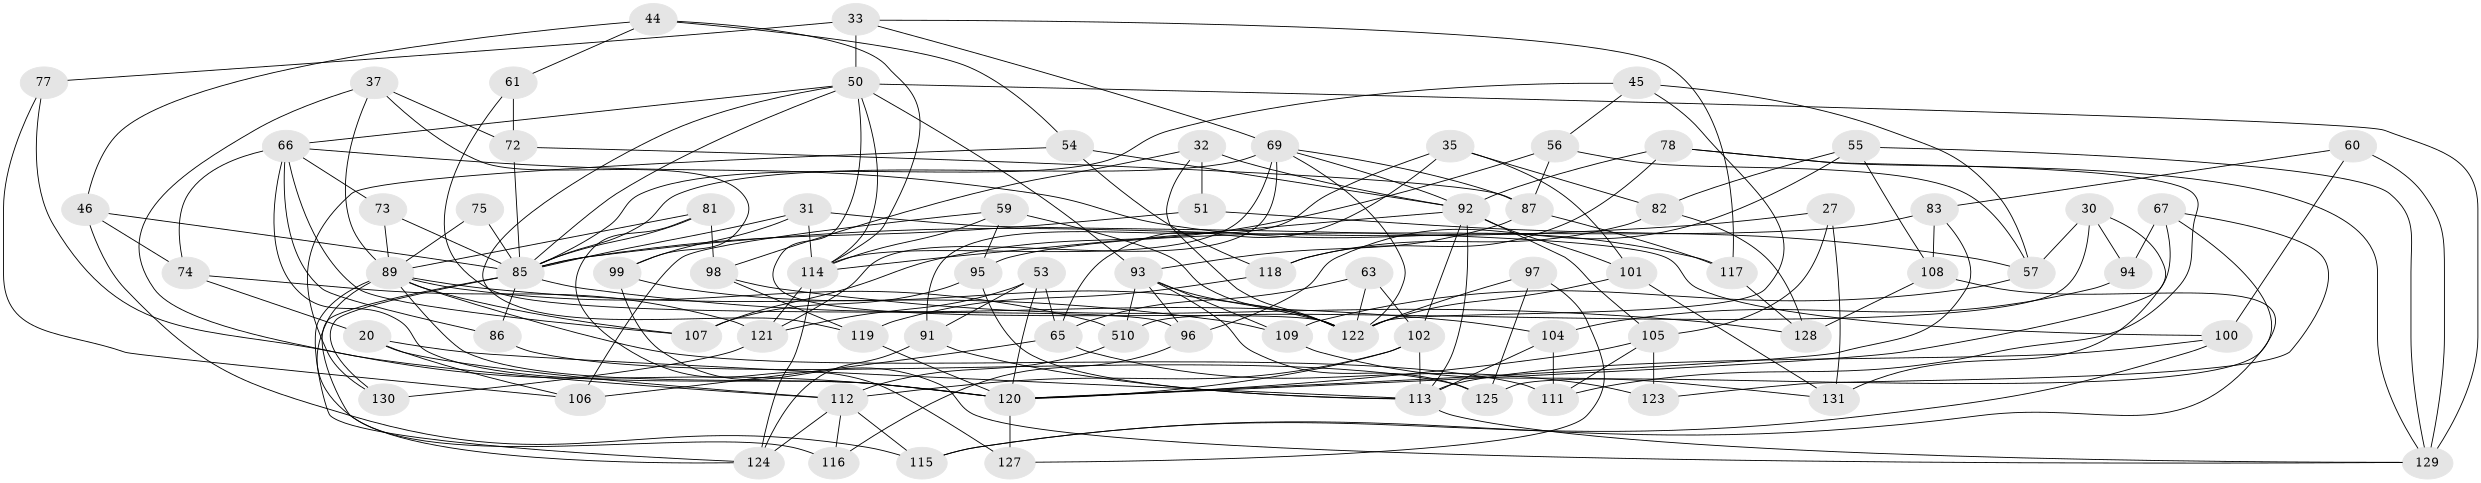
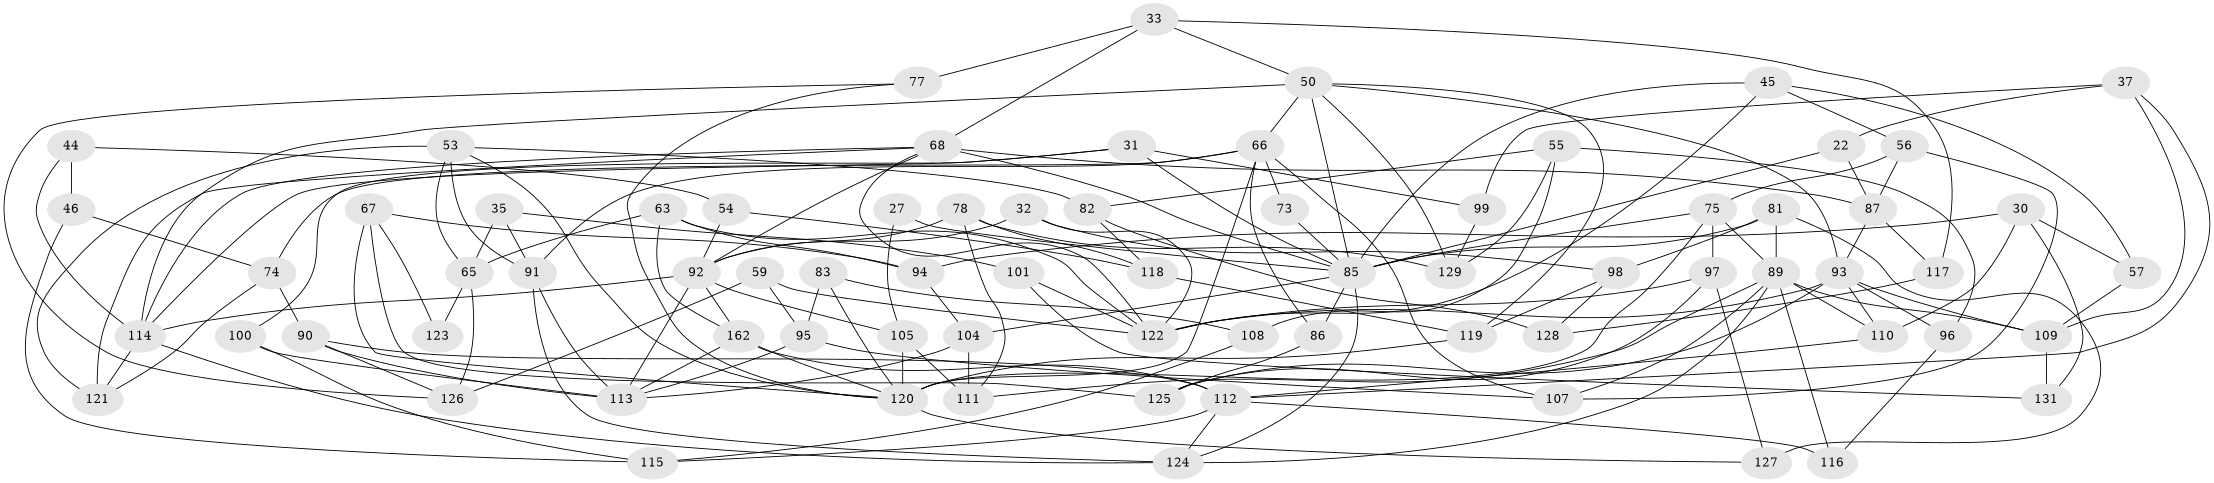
(513, 83) -> none
(513, 146) -> (1841, 146)
(1275, 146) -> (938, 146)
(2353, 146) -> none
(1805, 169) -> (1809, 178)
(346, 177) -> (2184, 245)
(1563, 180) -> (908, 172)
(1014, 191) -> (753, 172)
(1202, 210) -> none
(303, 240) -> none
(387, 241) -> none
(910, 241) -> none
none -> (1713, 244)
none -> (789, 246)
(1570, 249) -> none
(773, 274) -> none
(1023, 293) -> none
(1840, 305) -> none
(1870, 305) -> none
(367, 336) -> (306, 336)
(1124, 336) -> (1883, 336)
(1419, 336) -> (739, 336)
(1654, 368) -> none
(678, 380) -> (1341, 380)
(384, 400) -> none
(580, 400) -> (453, 400)
(1919, 455) -> none
